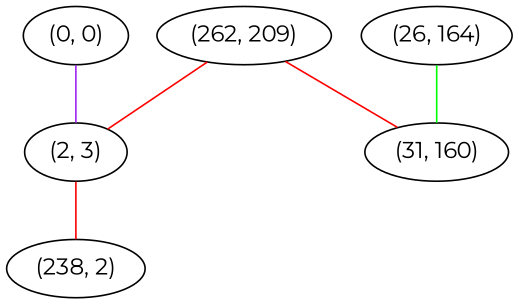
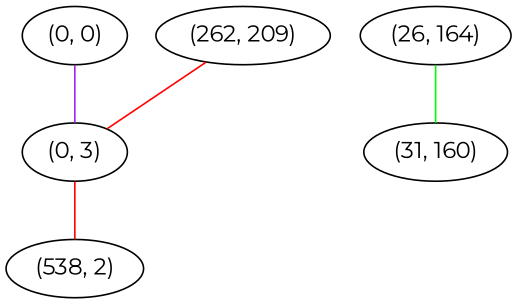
(341, 94) -> none
(76, 152) -> (75, 152)
(76, 269) -> (75, 269)
